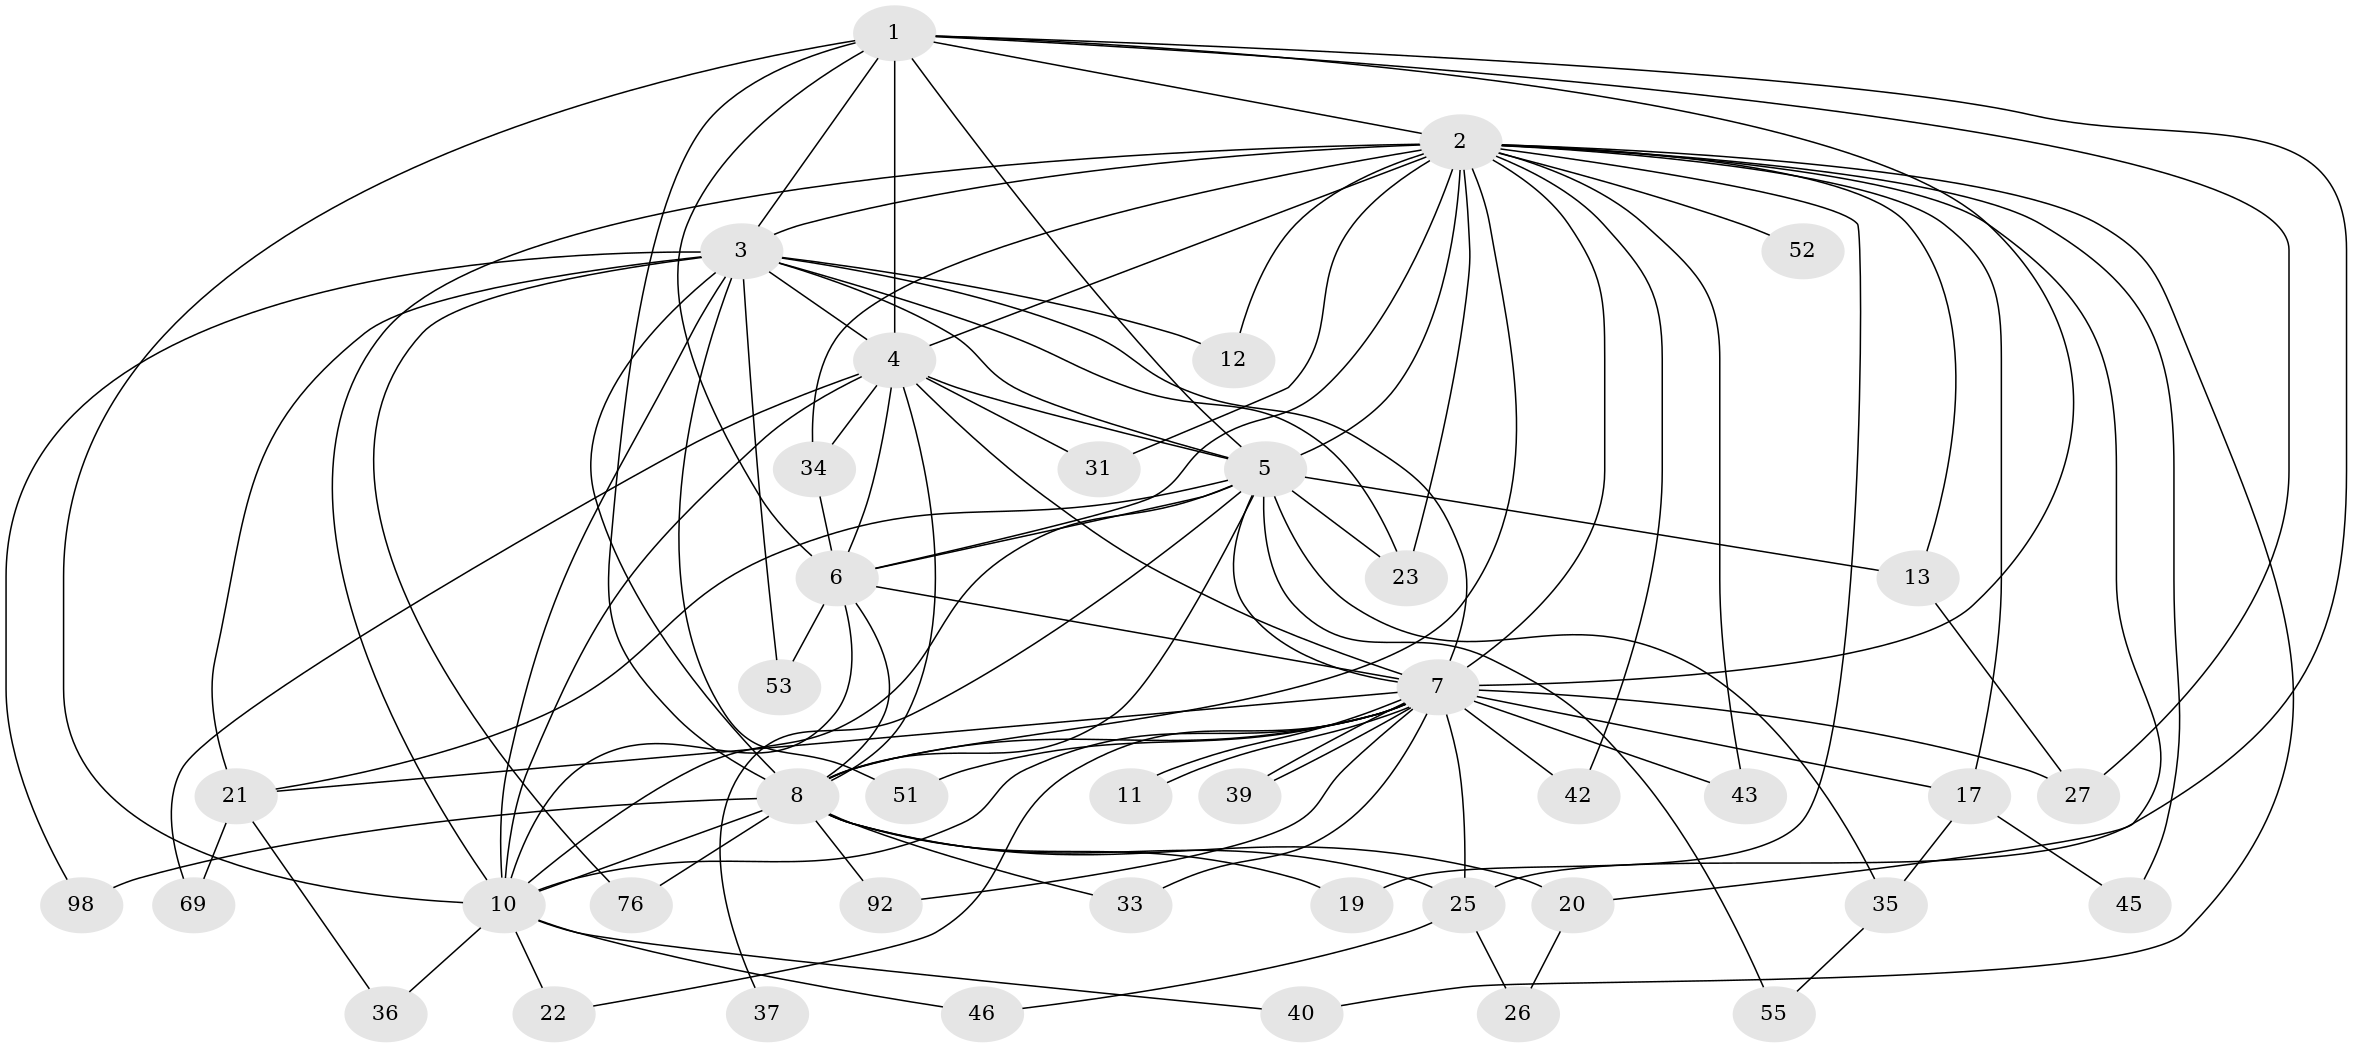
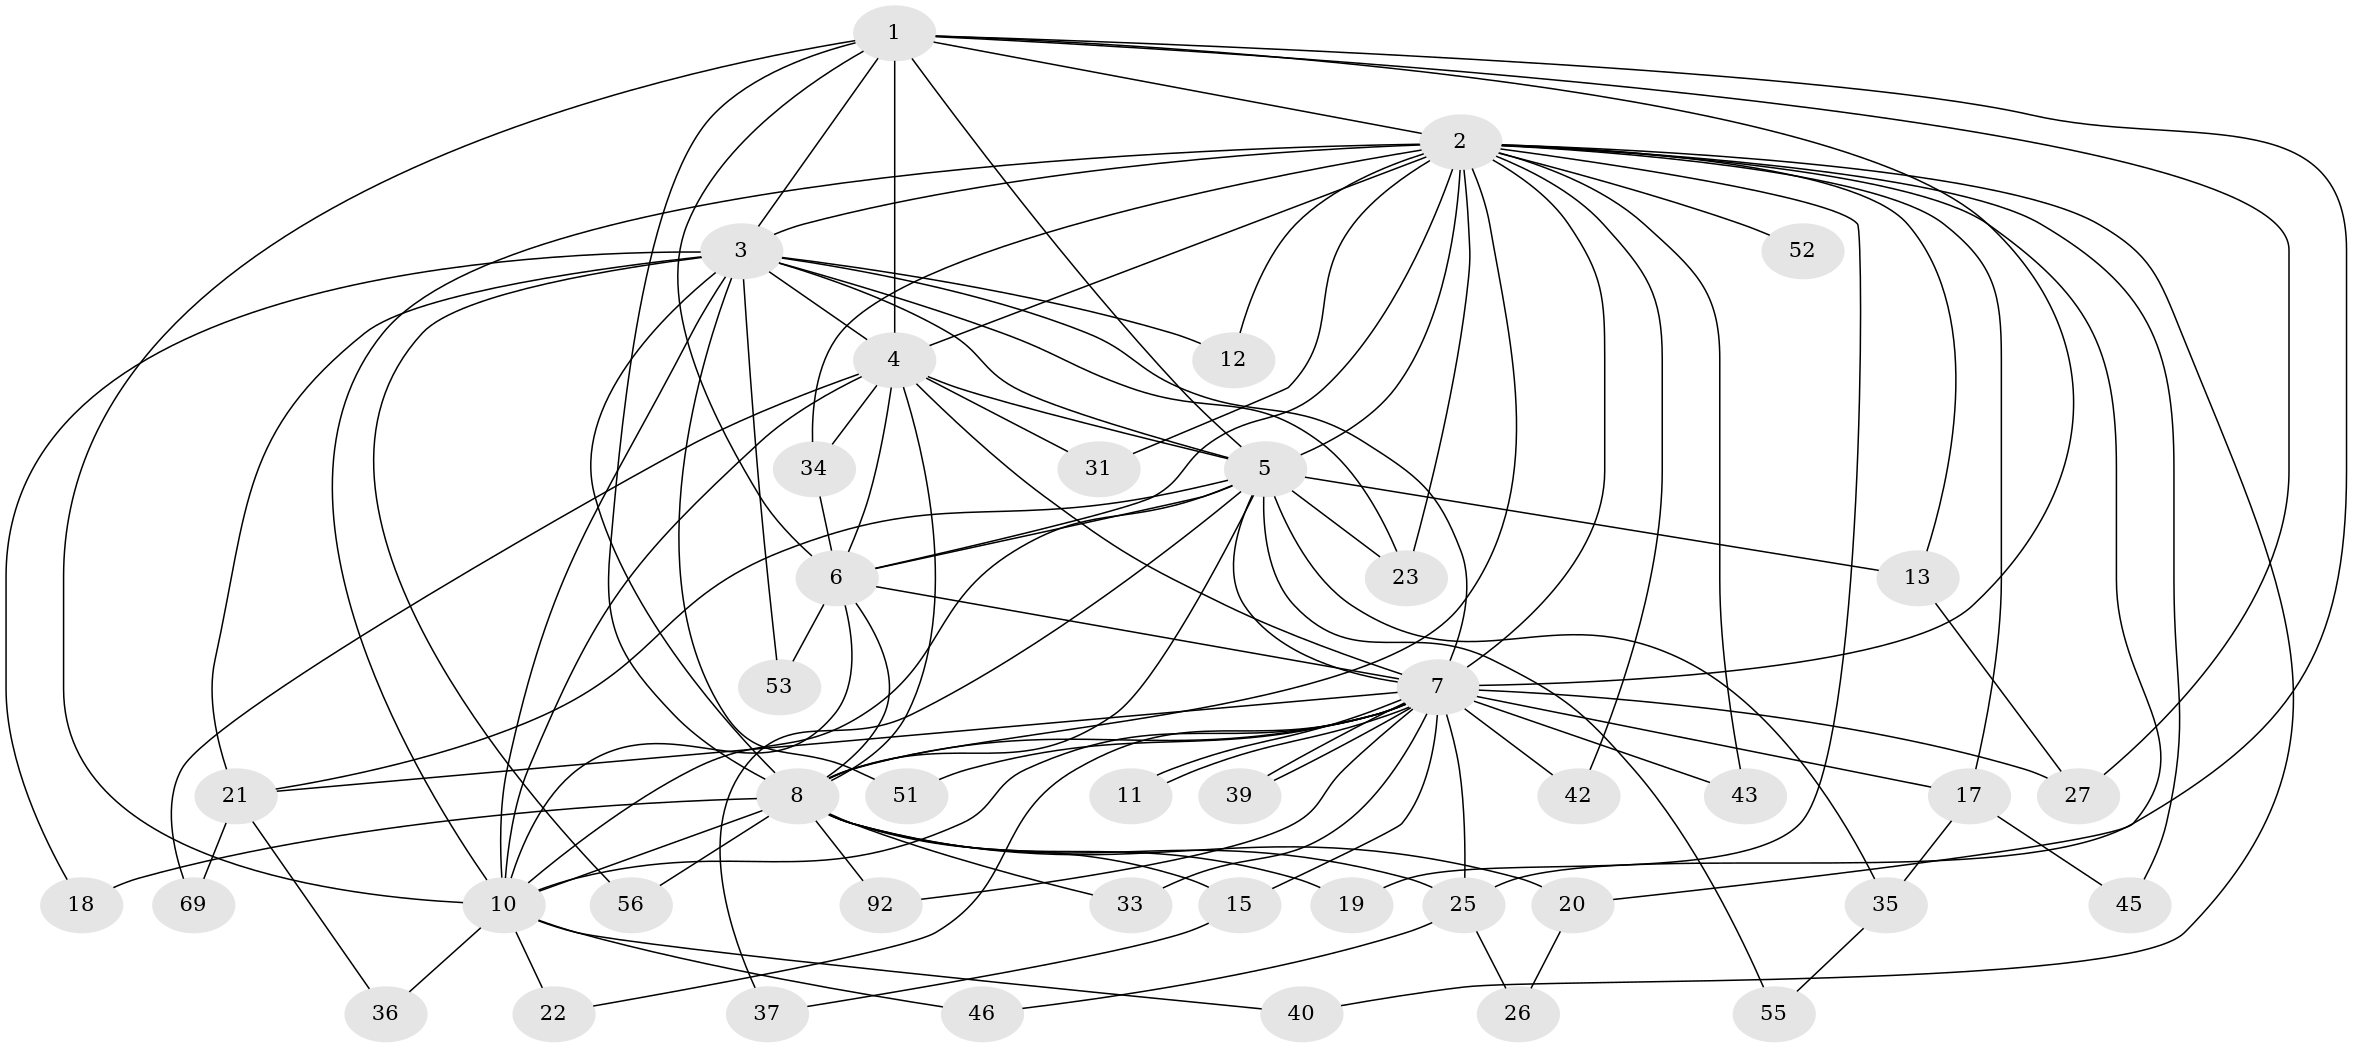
(82, 905) -> (82, 905)
(631, 905) -> (631, 905)
none -> (1240, 905)
